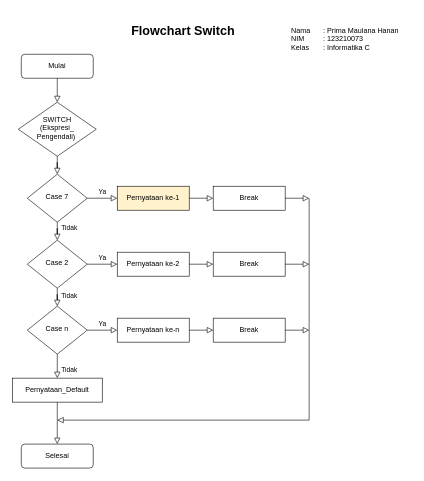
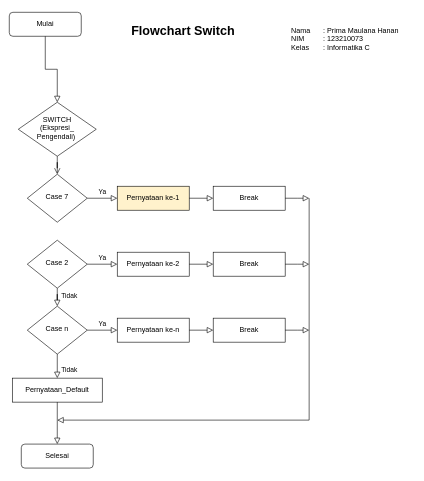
(57, 66) -> (45, 24)
(57, 166) -> (57, 170)
(57, 233) -> none
